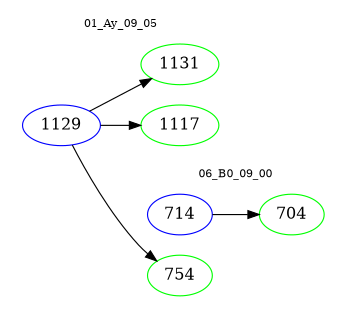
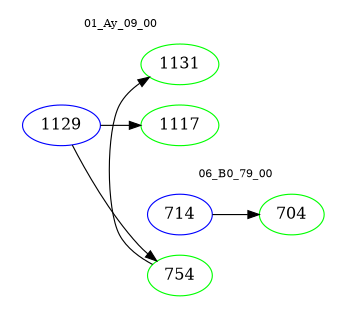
(121, 24) -> (121, 24)
(116, 98) -> (110, 177)
(236, 174) -> (236, 174)
